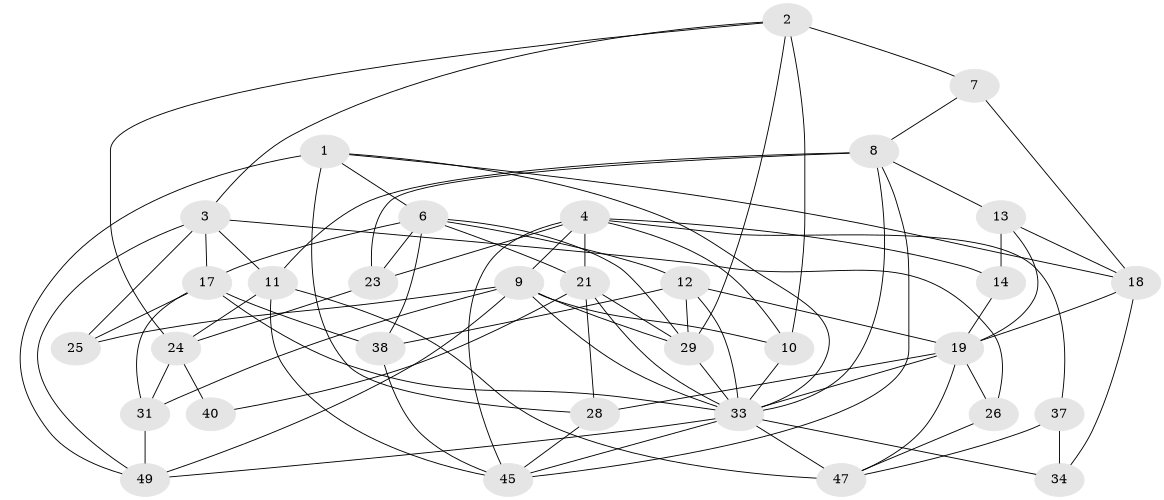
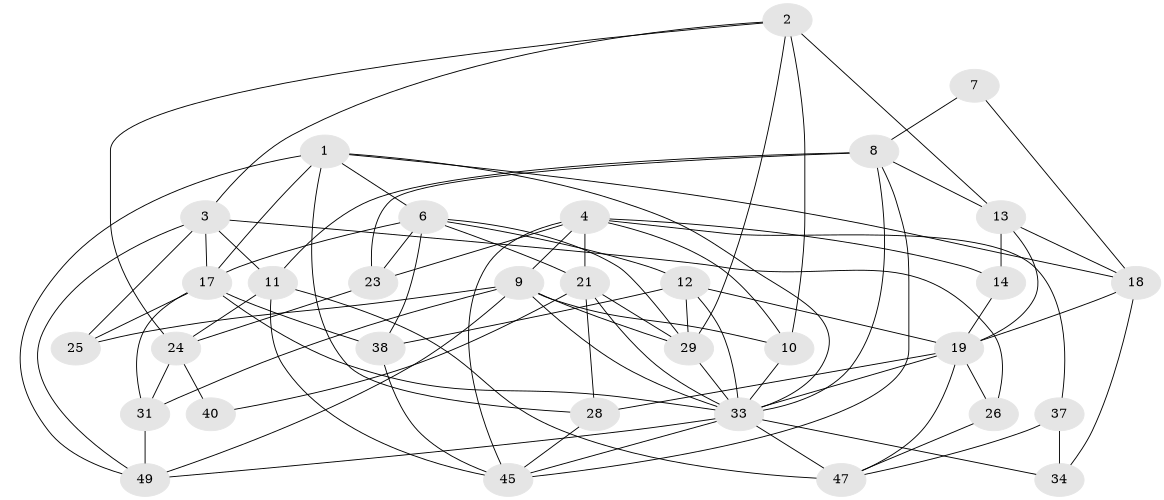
(882, 50) -> (894, 119)
none -> (264, 216)
